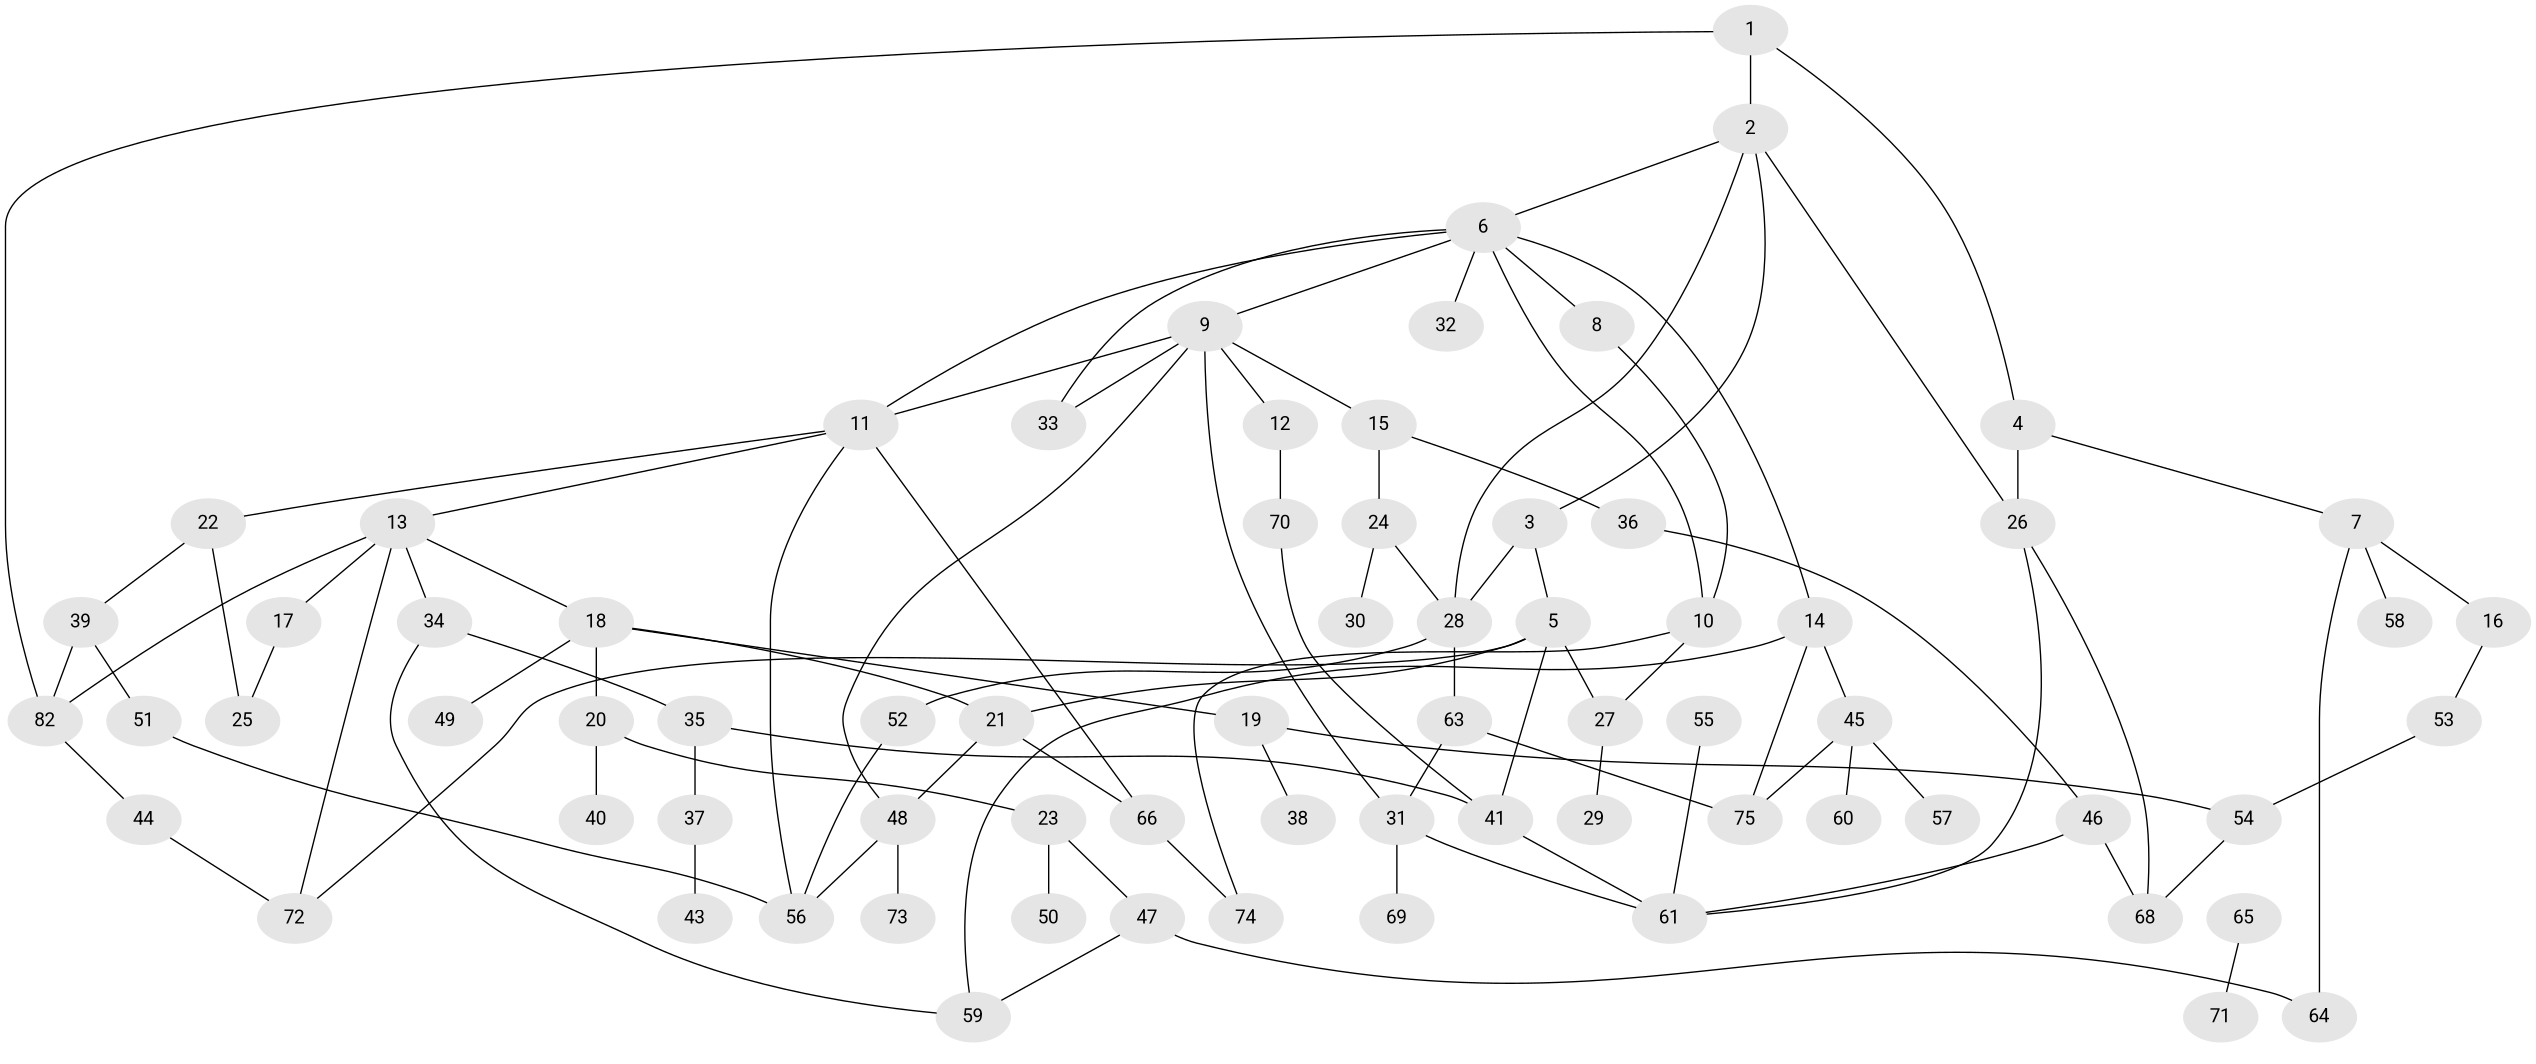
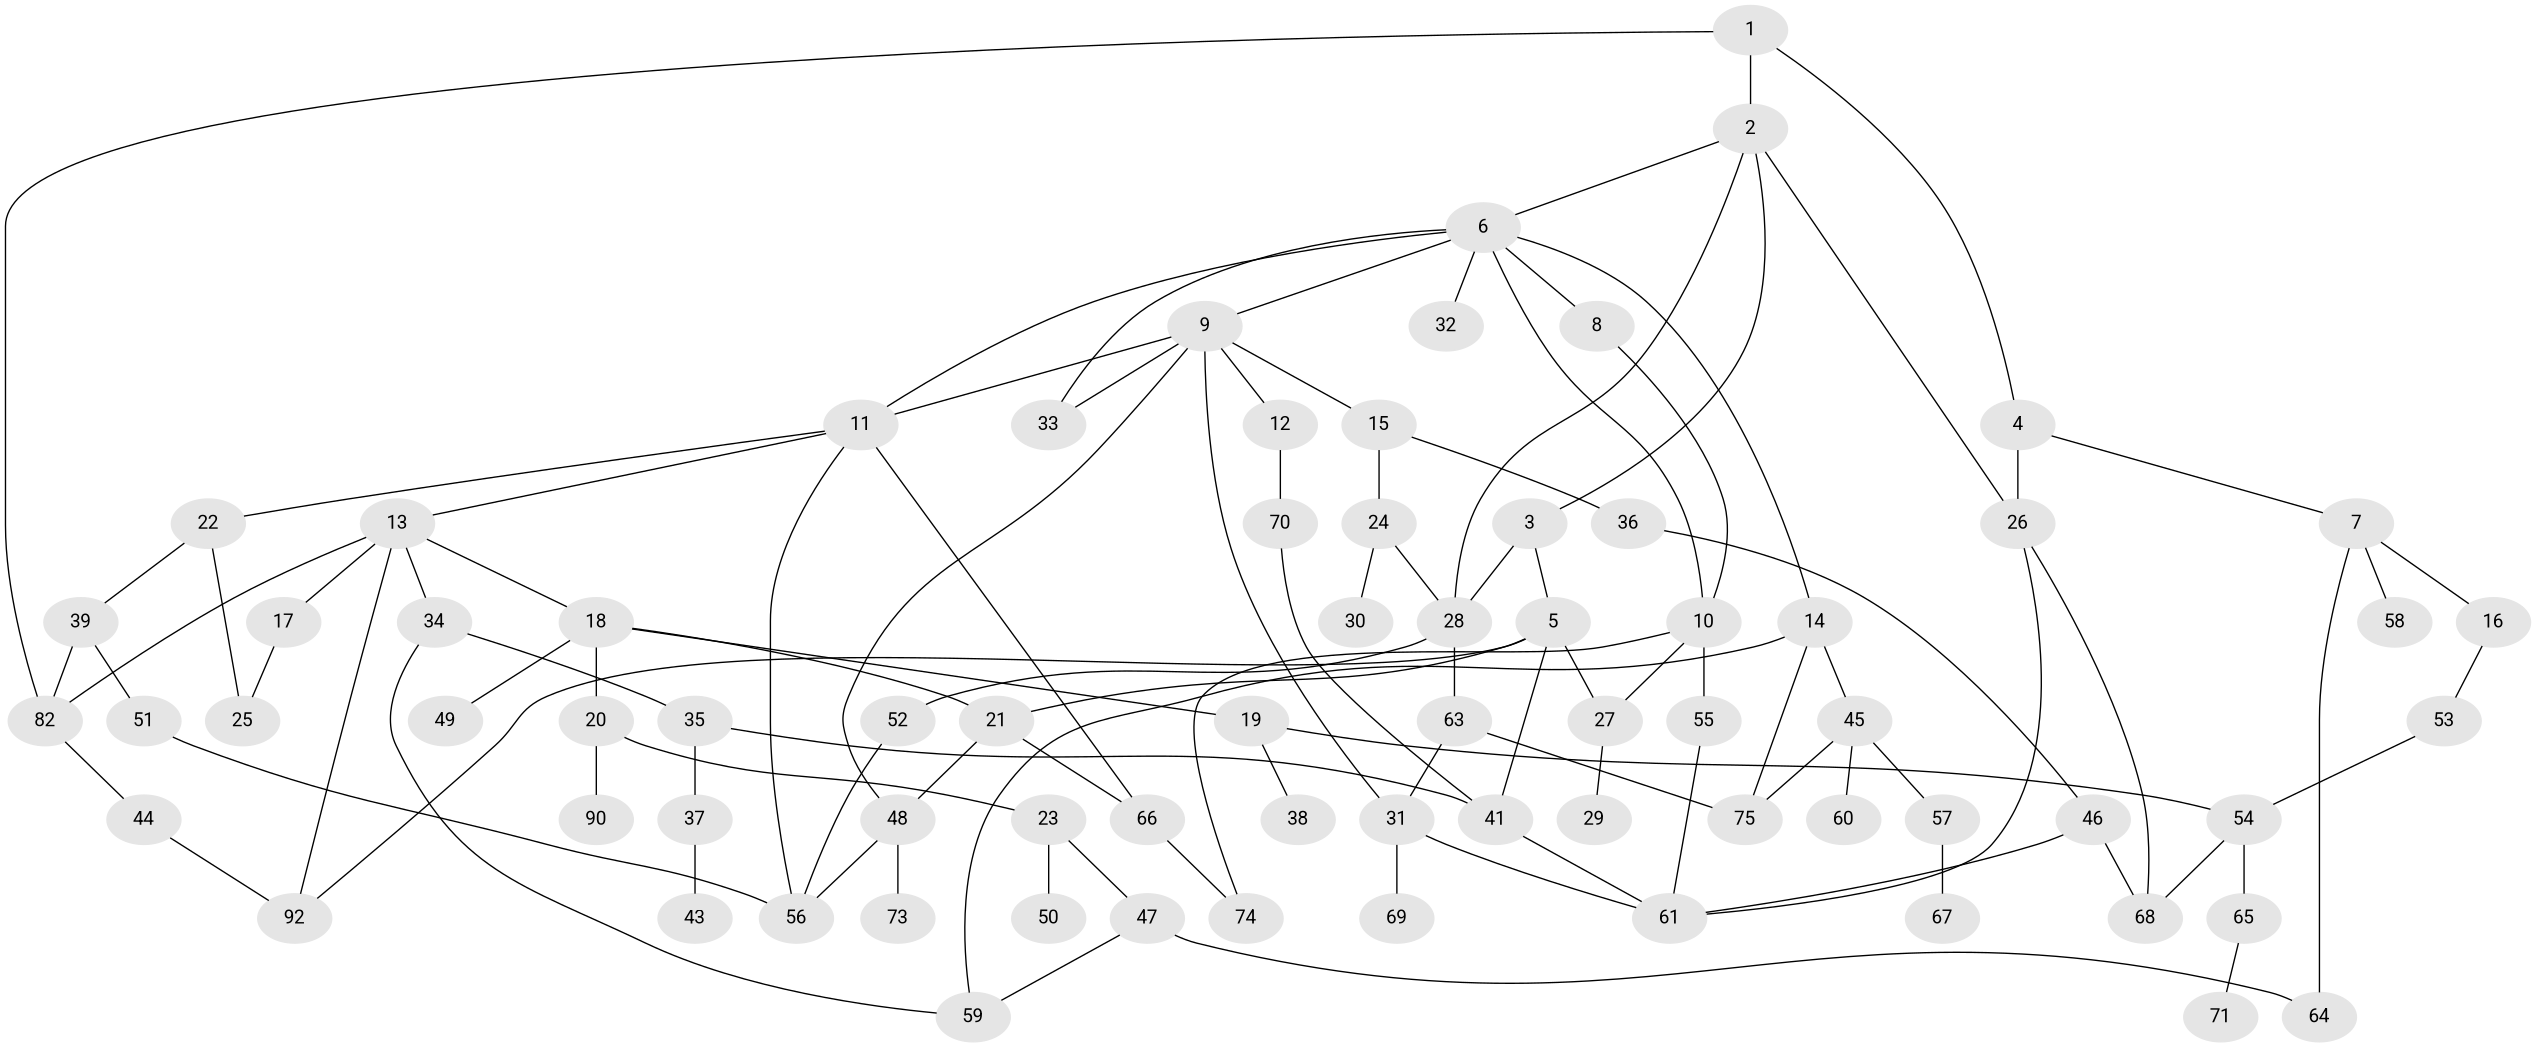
none -> (1704, 672)
(596, 820) -> (596, 820)
none -> (2244, 869)
(295, 918) -> (295, 918)
none -> (1942, 918)
